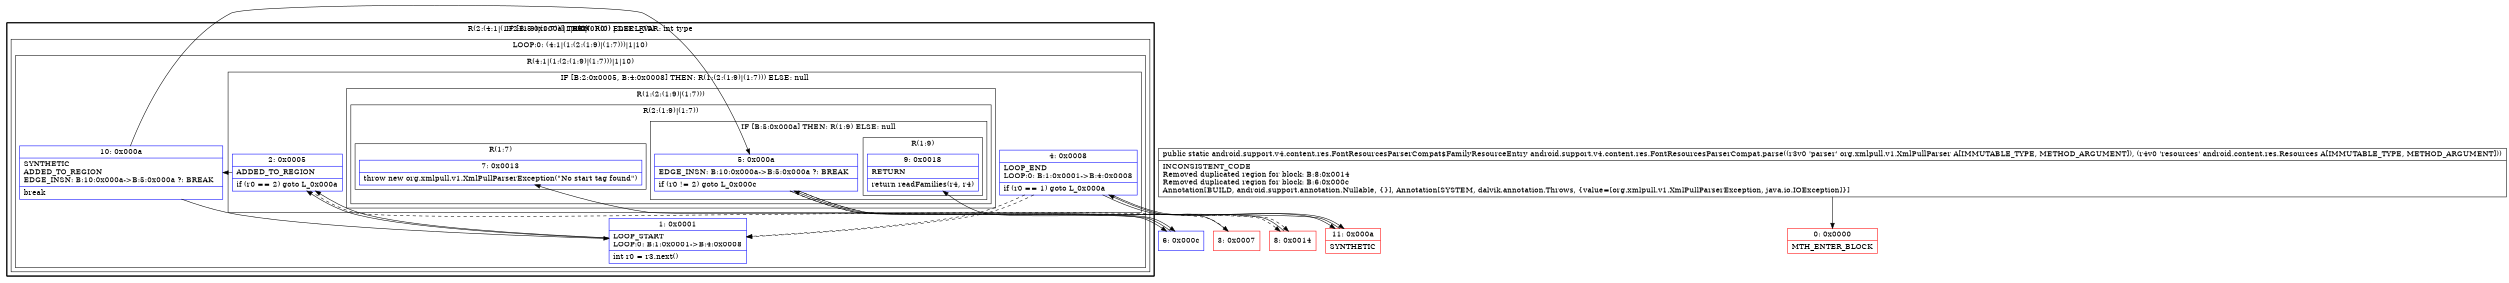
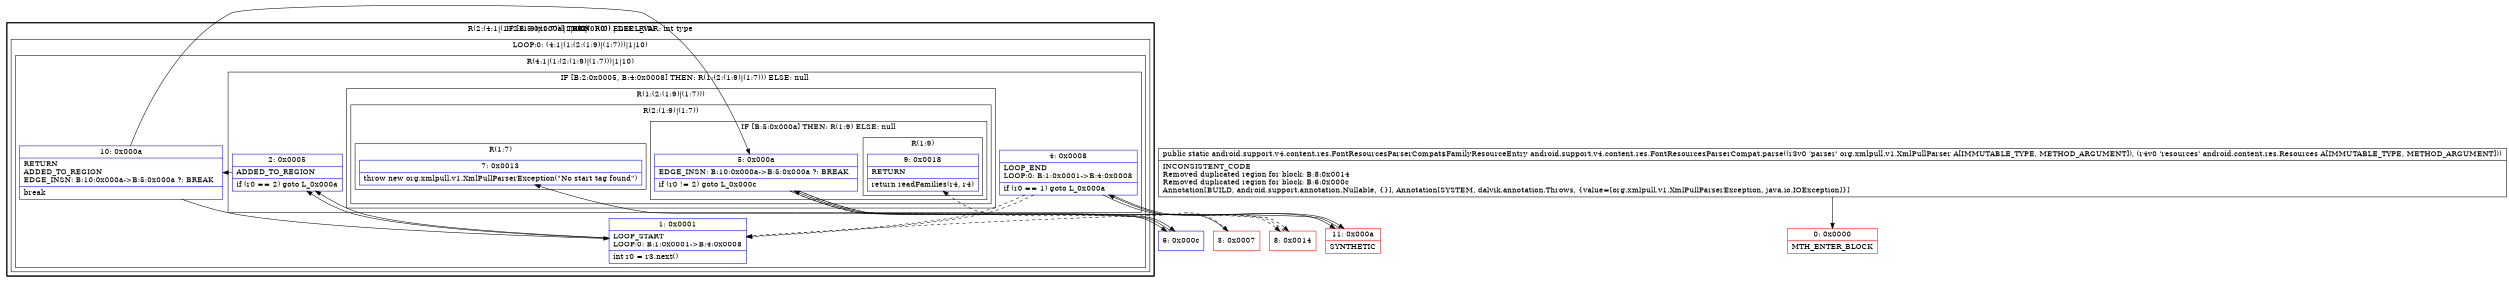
(47, 164) -> (41, 164)
(1115, 215) -> (1115, 215)
(628, 216) -> (987, 222)
